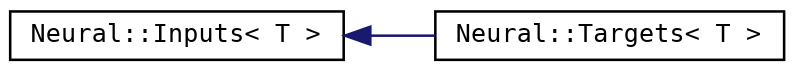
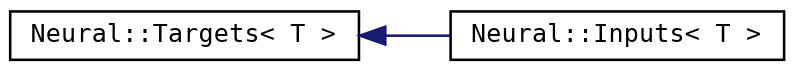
(403, 36) -> (418, 36)
